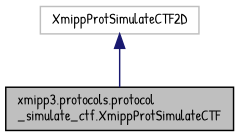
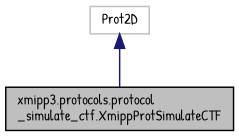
(120, 20) -> (120, 20)
